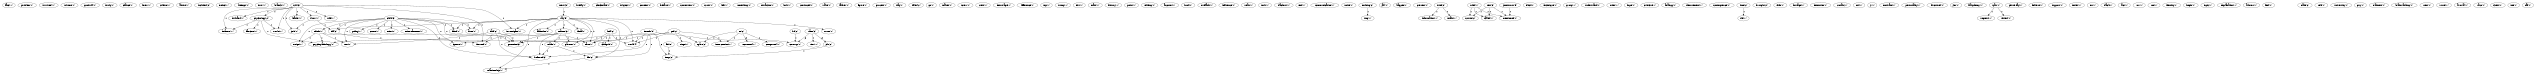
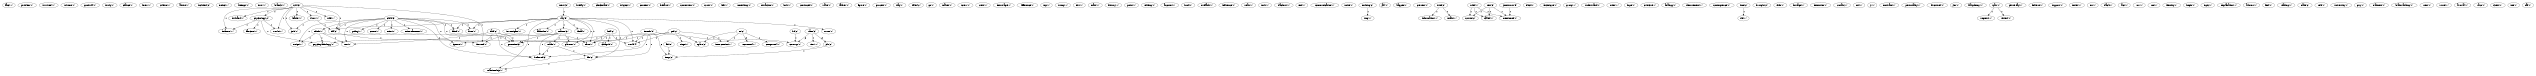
none -> (2286, 5)
(410, 6) -> (328, 10)
